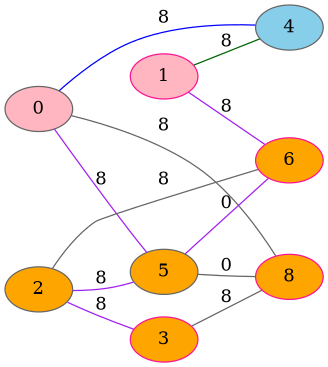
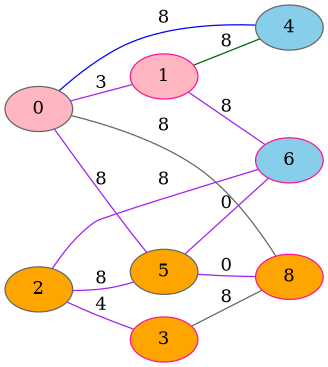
none -> (101, 93)
(289, 160) -> (289, 160)
(146, 204) -> (146, 204)
(227, 276) -> (227, 276)
(101, 305) -> (101, 305)
